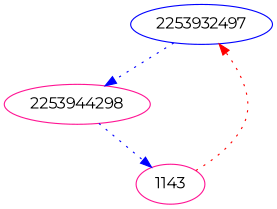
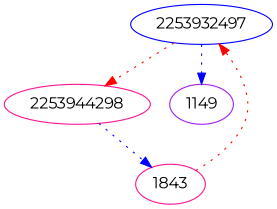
(144, 61) -> (144, 61)
none -> (202, 104)
(170, 184) -> (170, 184)
